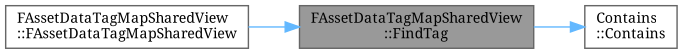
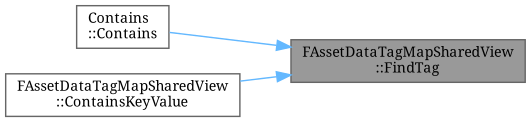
(127, 27) -> (123, 95)
(552, 27) -> (223, 39)
